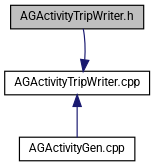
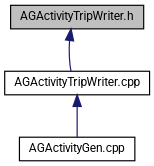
(85, 44) -> (69, 56)
